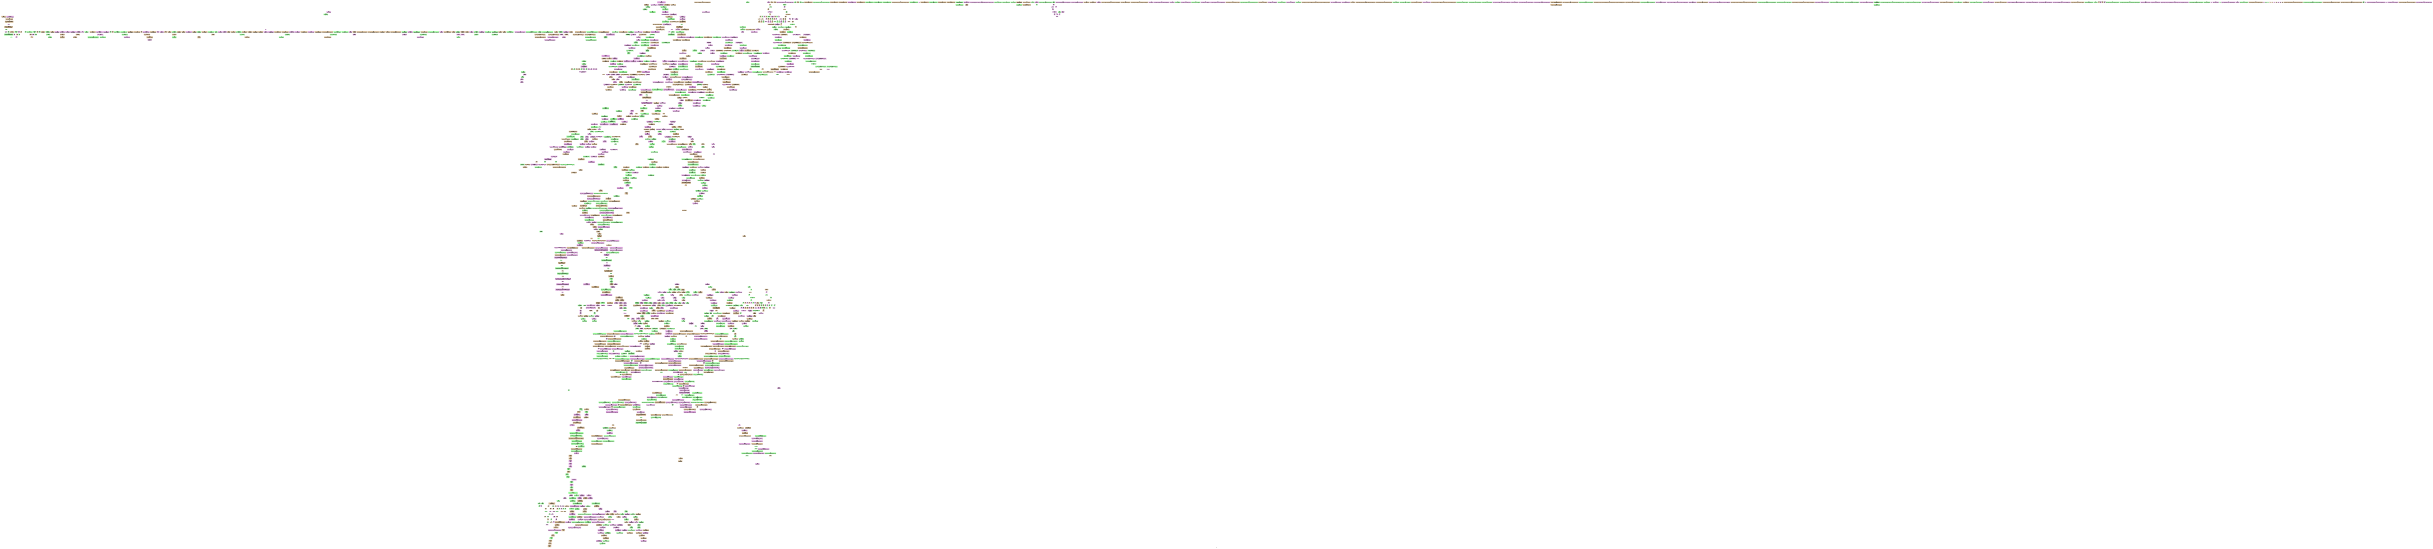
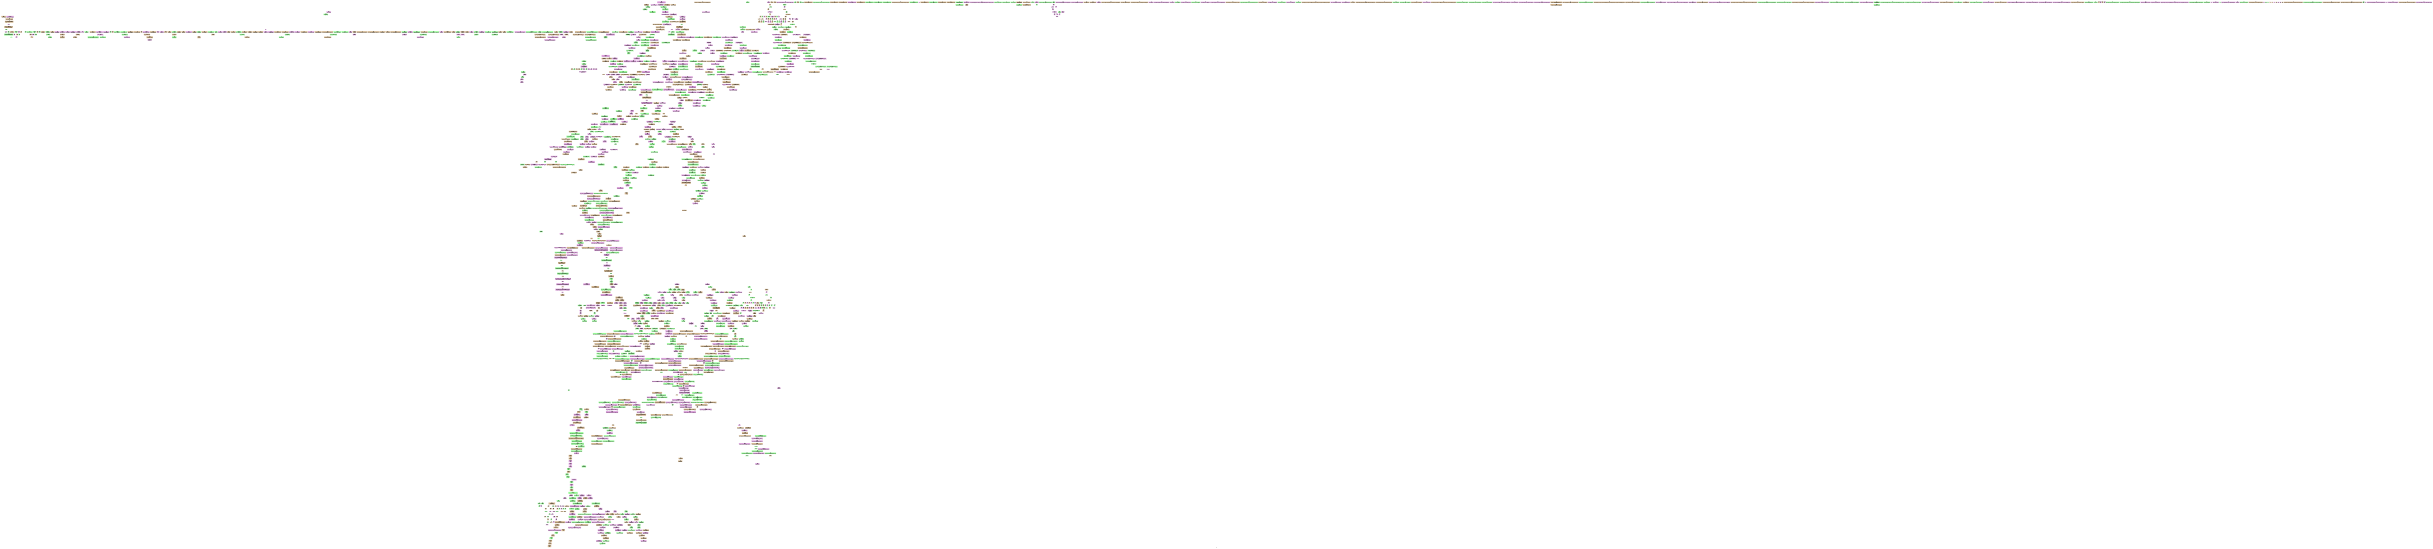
(688, 295) -> (688, 295)
